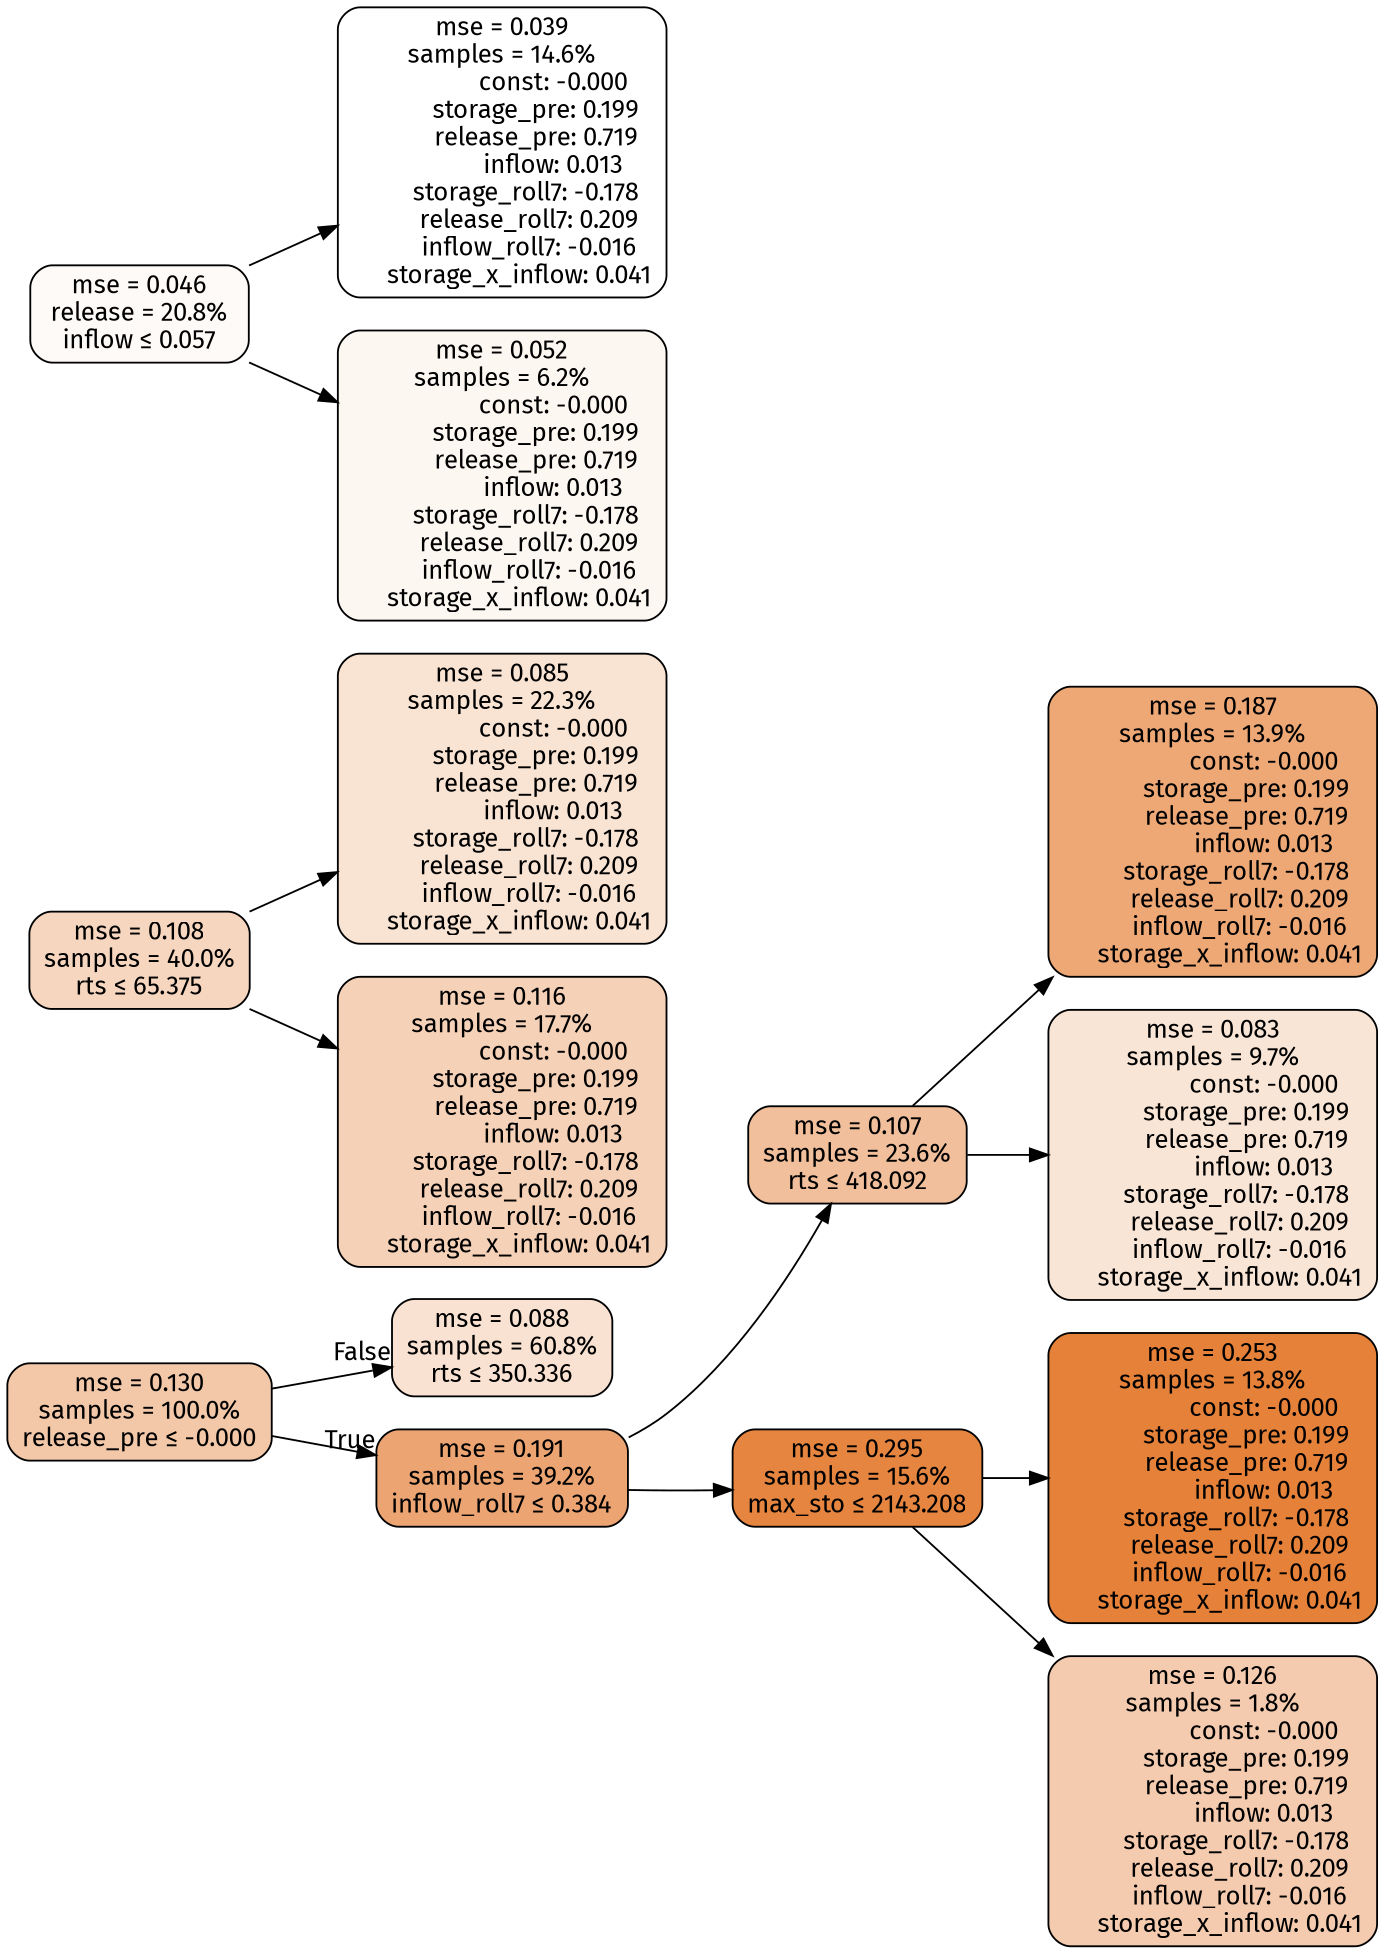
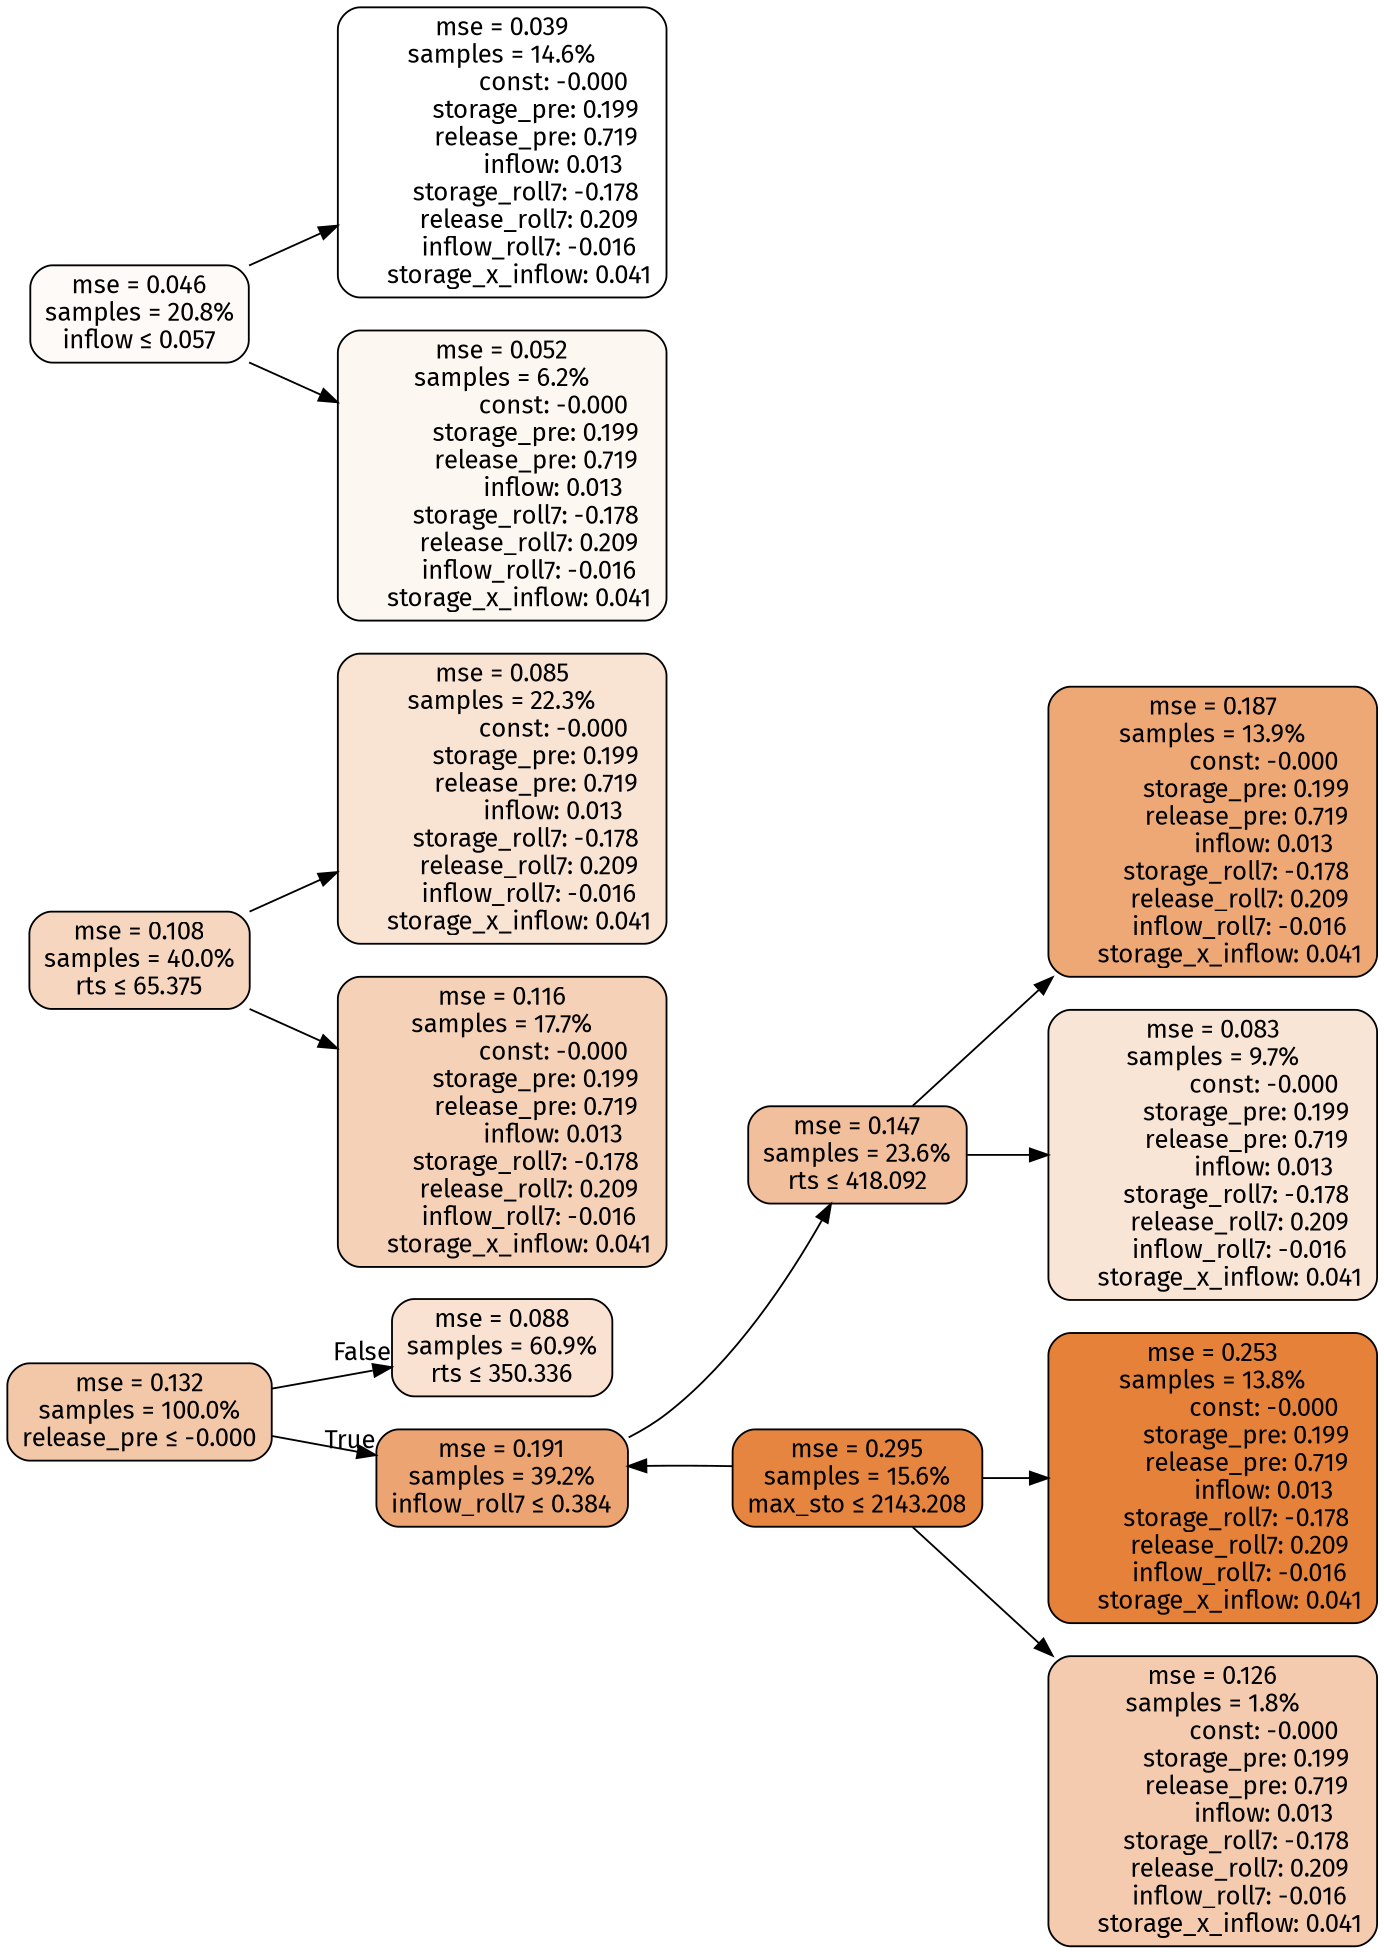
(140, 314) -> (140, 314)
(857, 1155) -> (857, 1155)
(502, 1348) -> (502, 1348)
(140, 1412) -> (140, 1412)
(671, 1490) -> (689, 1466)
